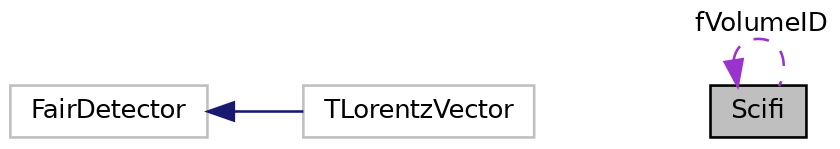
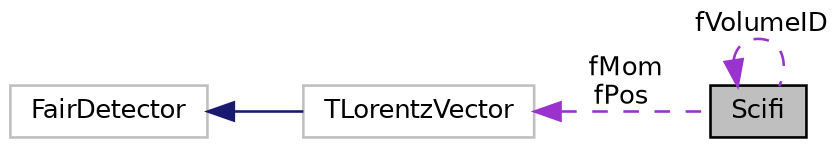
none -> (635, 112)
